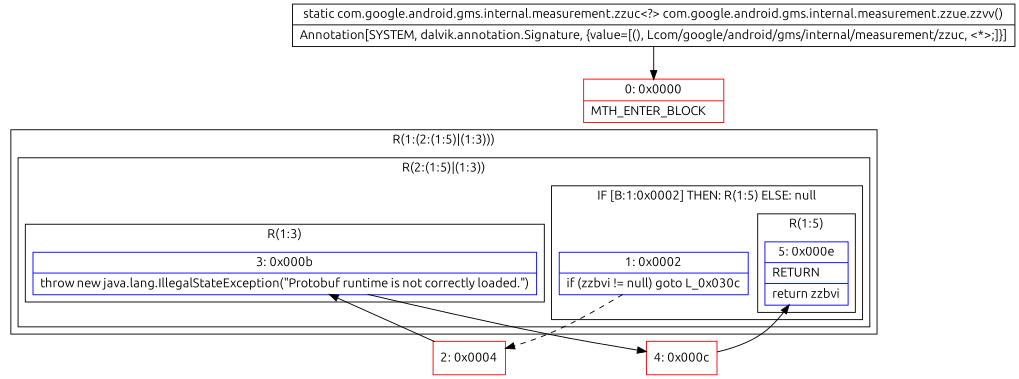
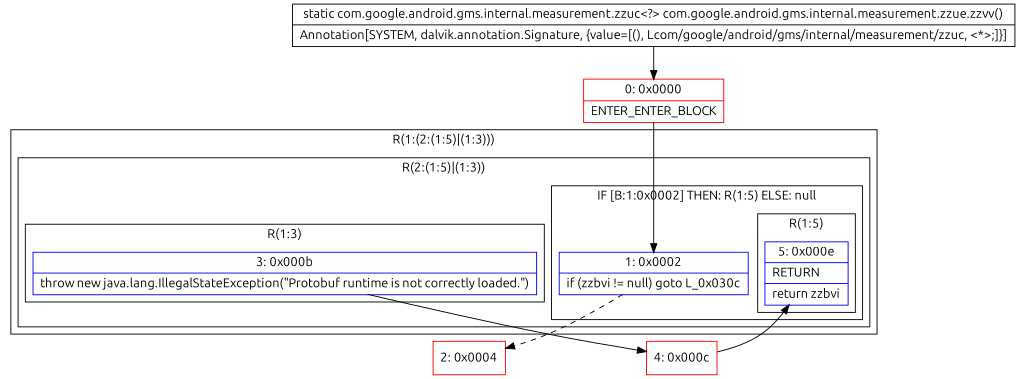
(648, 111) -> (654, 111)
none -> (654, 180)
(386, 320) -> none
